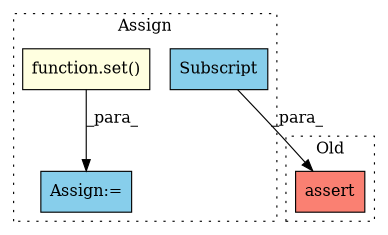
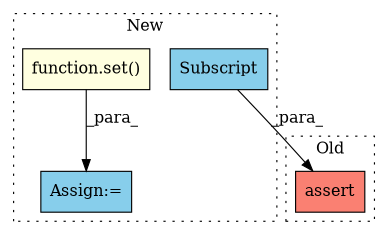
(145, 27) -> (145, 27)
